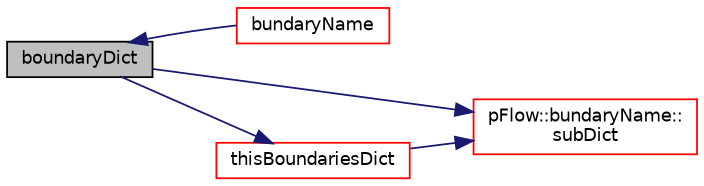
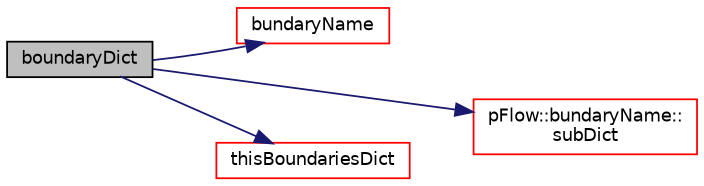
(192, 31) -> (199, 54)
(433, 146) -> none
